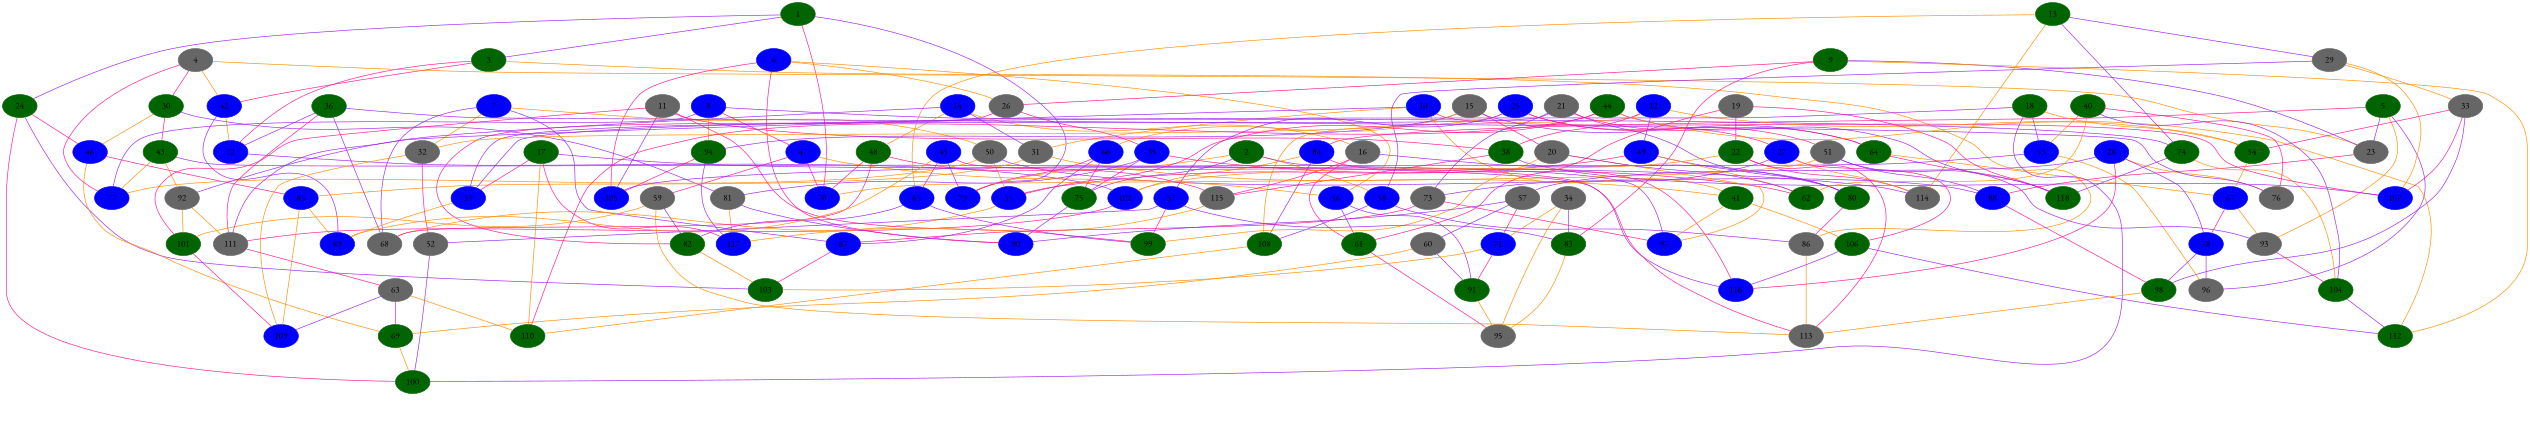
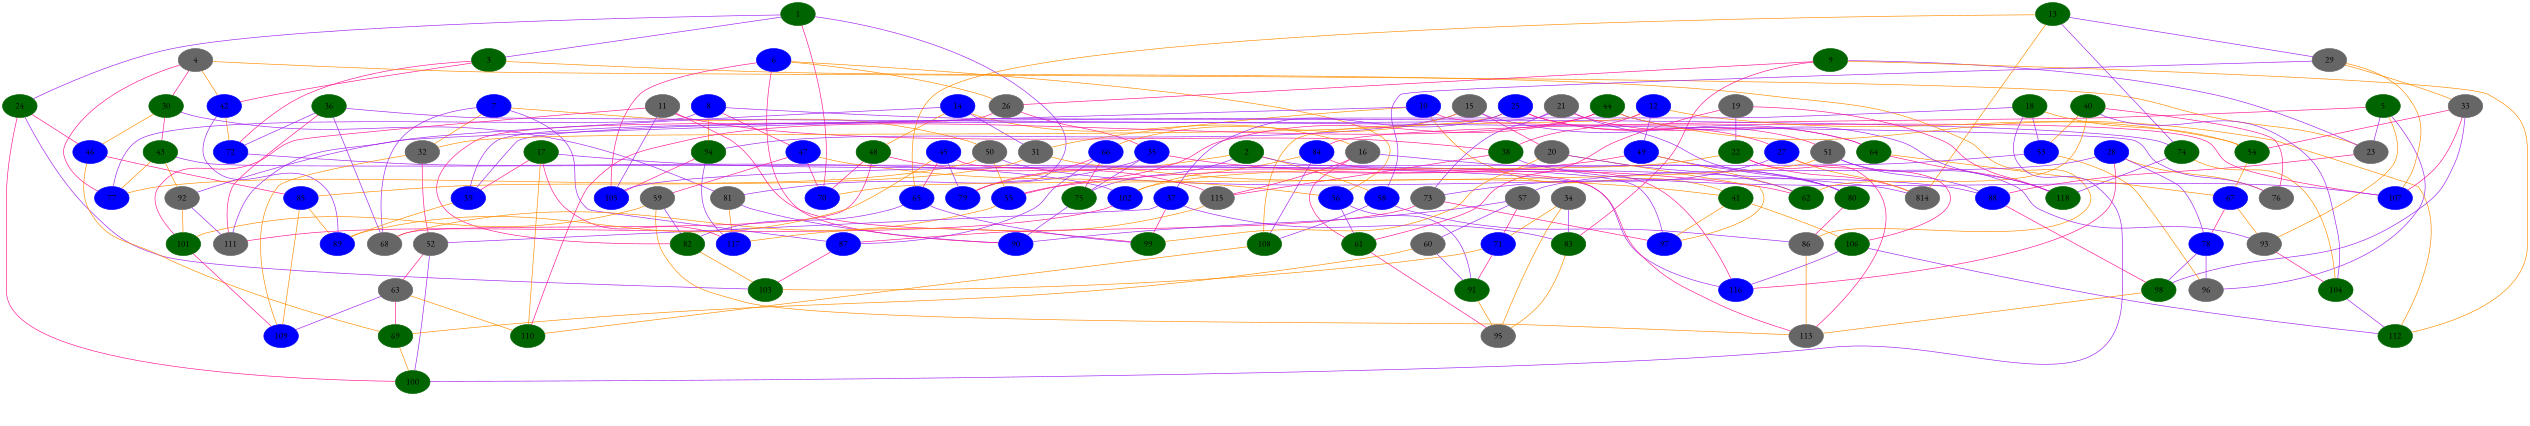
(1922, 198) -> (1922, 198)
(206, 221) -> (206, 221)
(313, 267) -> (413, 267)
